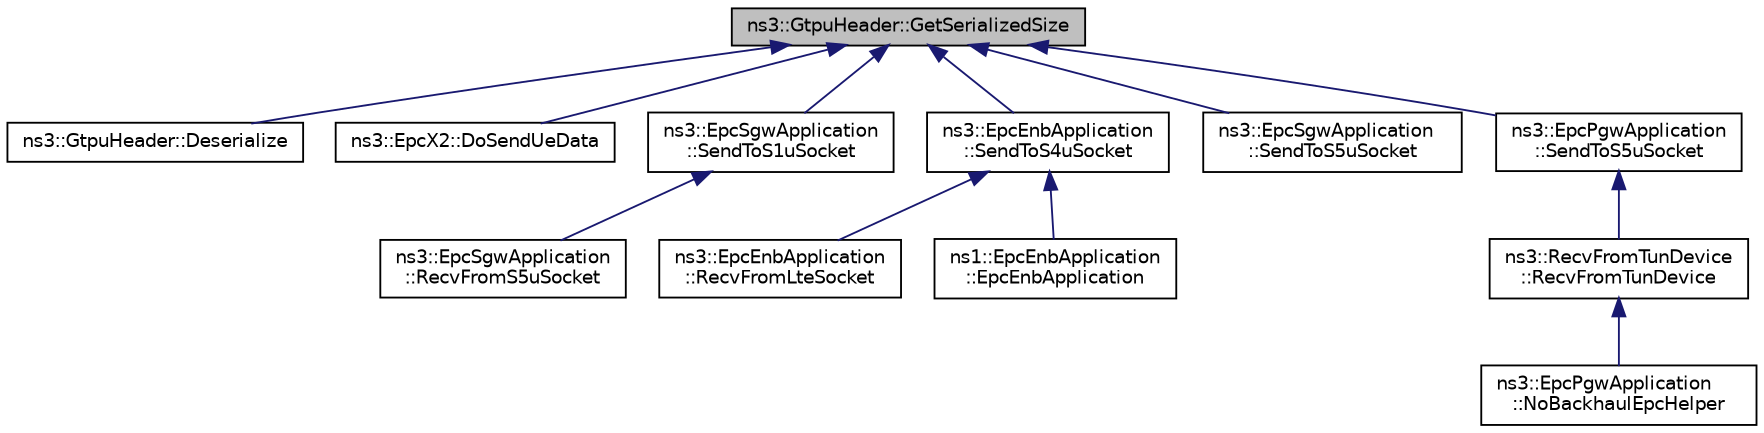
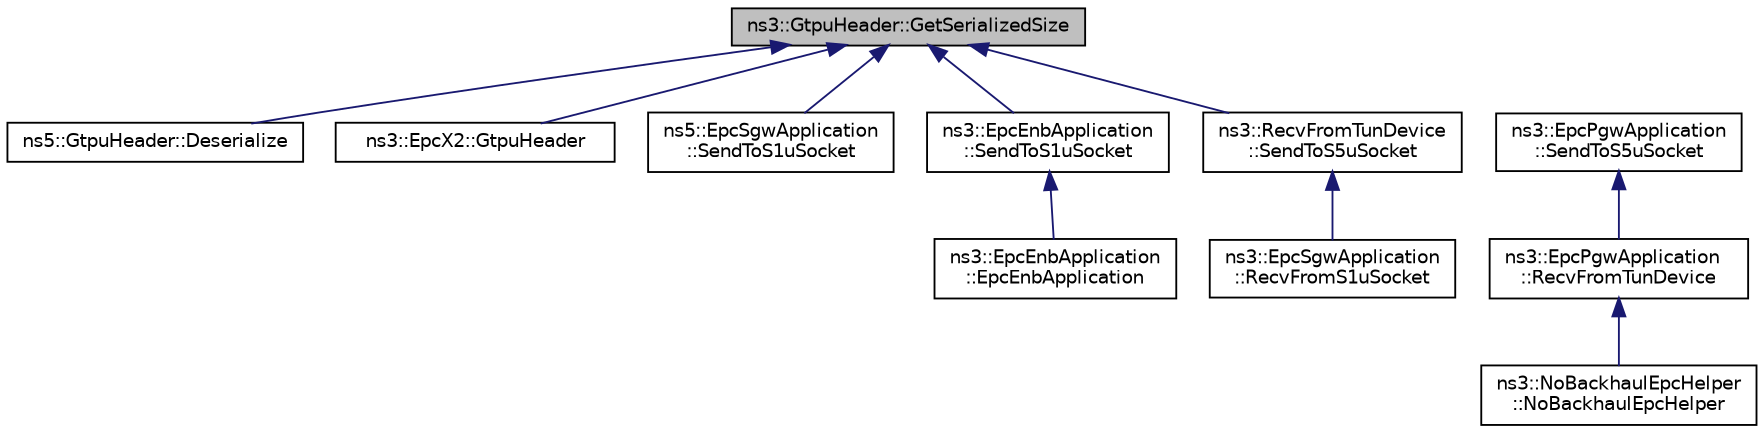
(1272, 79) -> none
(155, 142) -> (155, 142)
(475, 142) -> (475, 142)
(771, 142) -> (771, 142)
(1048, 142) -> (1048, 142)
(1332, 142) -> (1332, 142)
(503, 269) -> none
(780, 269) -> none
(1055, 269) -> (1055, 269)
none -> (1332, 269)
(1619, 269) -> (1619, 269)
(1619, 395) -> (1619, 395)
